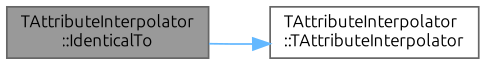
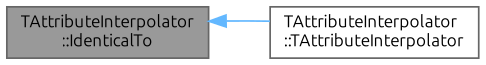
(231, 44) -> (248, 21)
